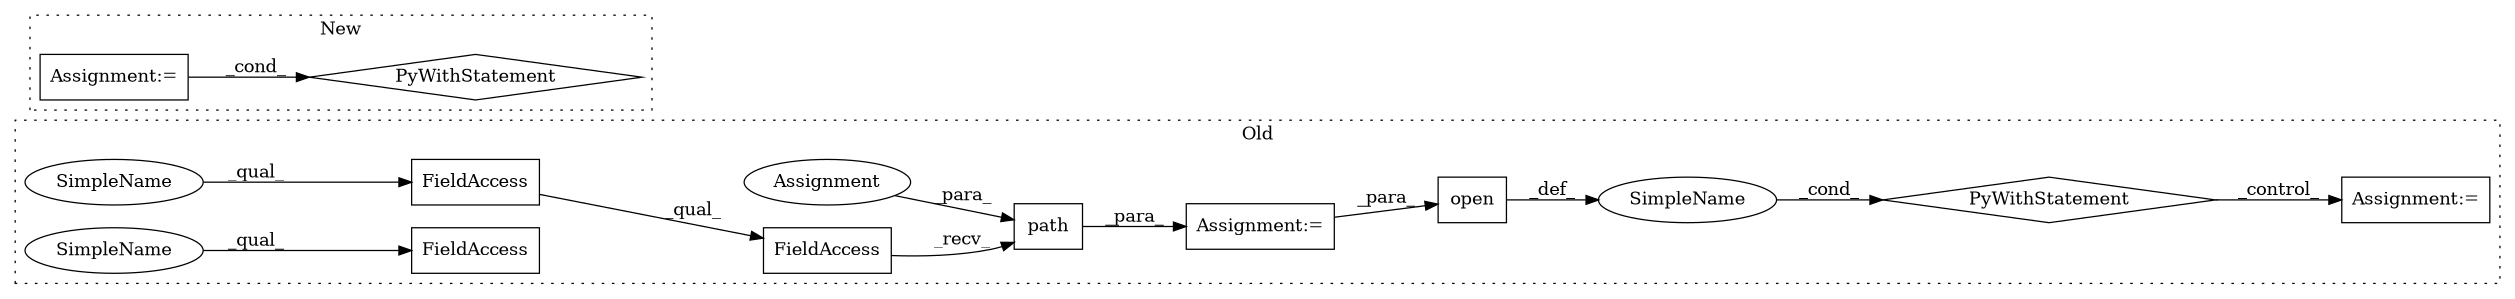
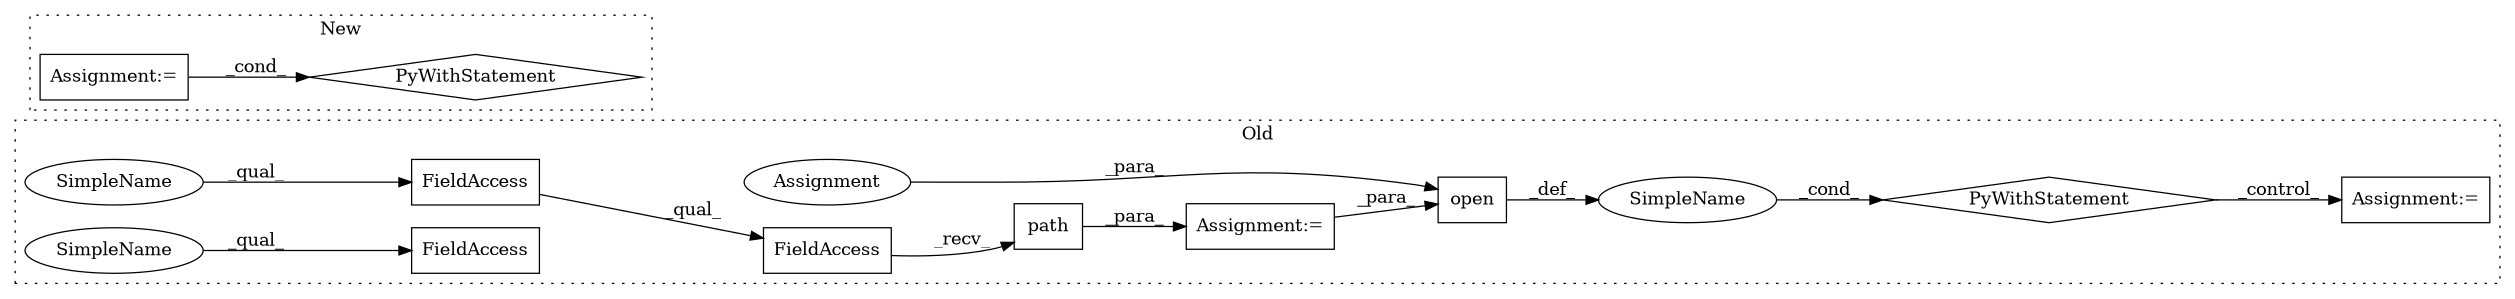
(948, 206) -> (1168, 176)
